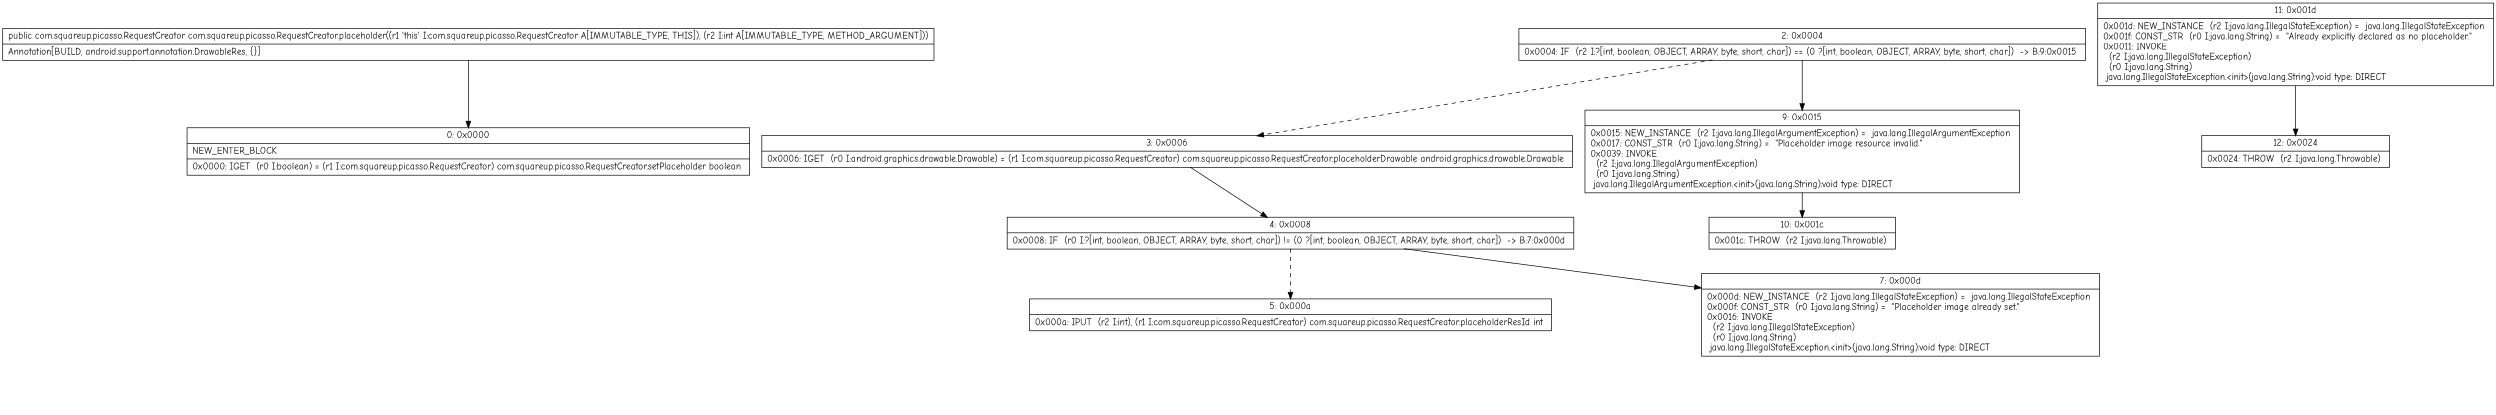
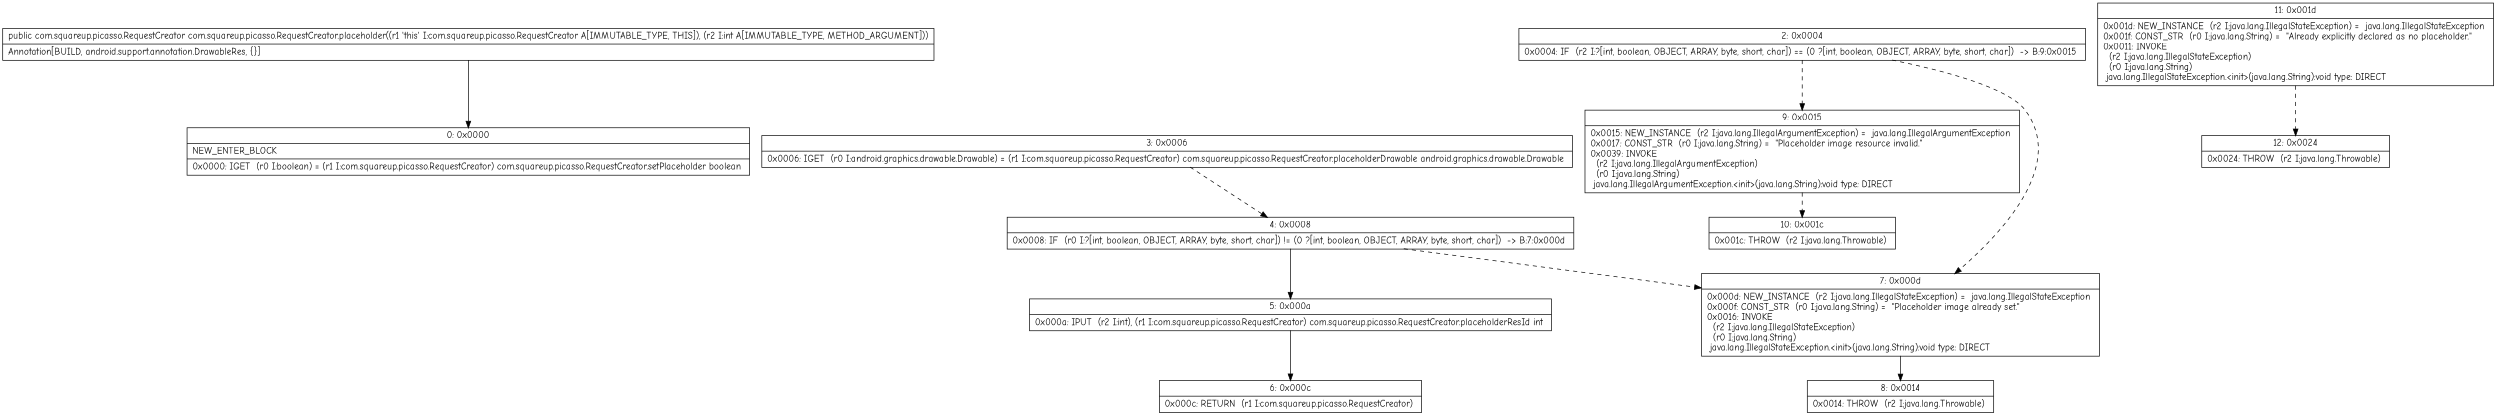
(1802, 82) -> (1802, 82)
(1488, 97) -> (2036, 130)
(2296, 107) -> (2296, 107)
(1226, 190) -> (1226, 190)
(1802, 202) -> (1802, 202)
(1549, 268) -> (1549, 268)
(1290, 270) -> (1290, 270)
none -> (1290, 396)
none -> (1900, 396)
